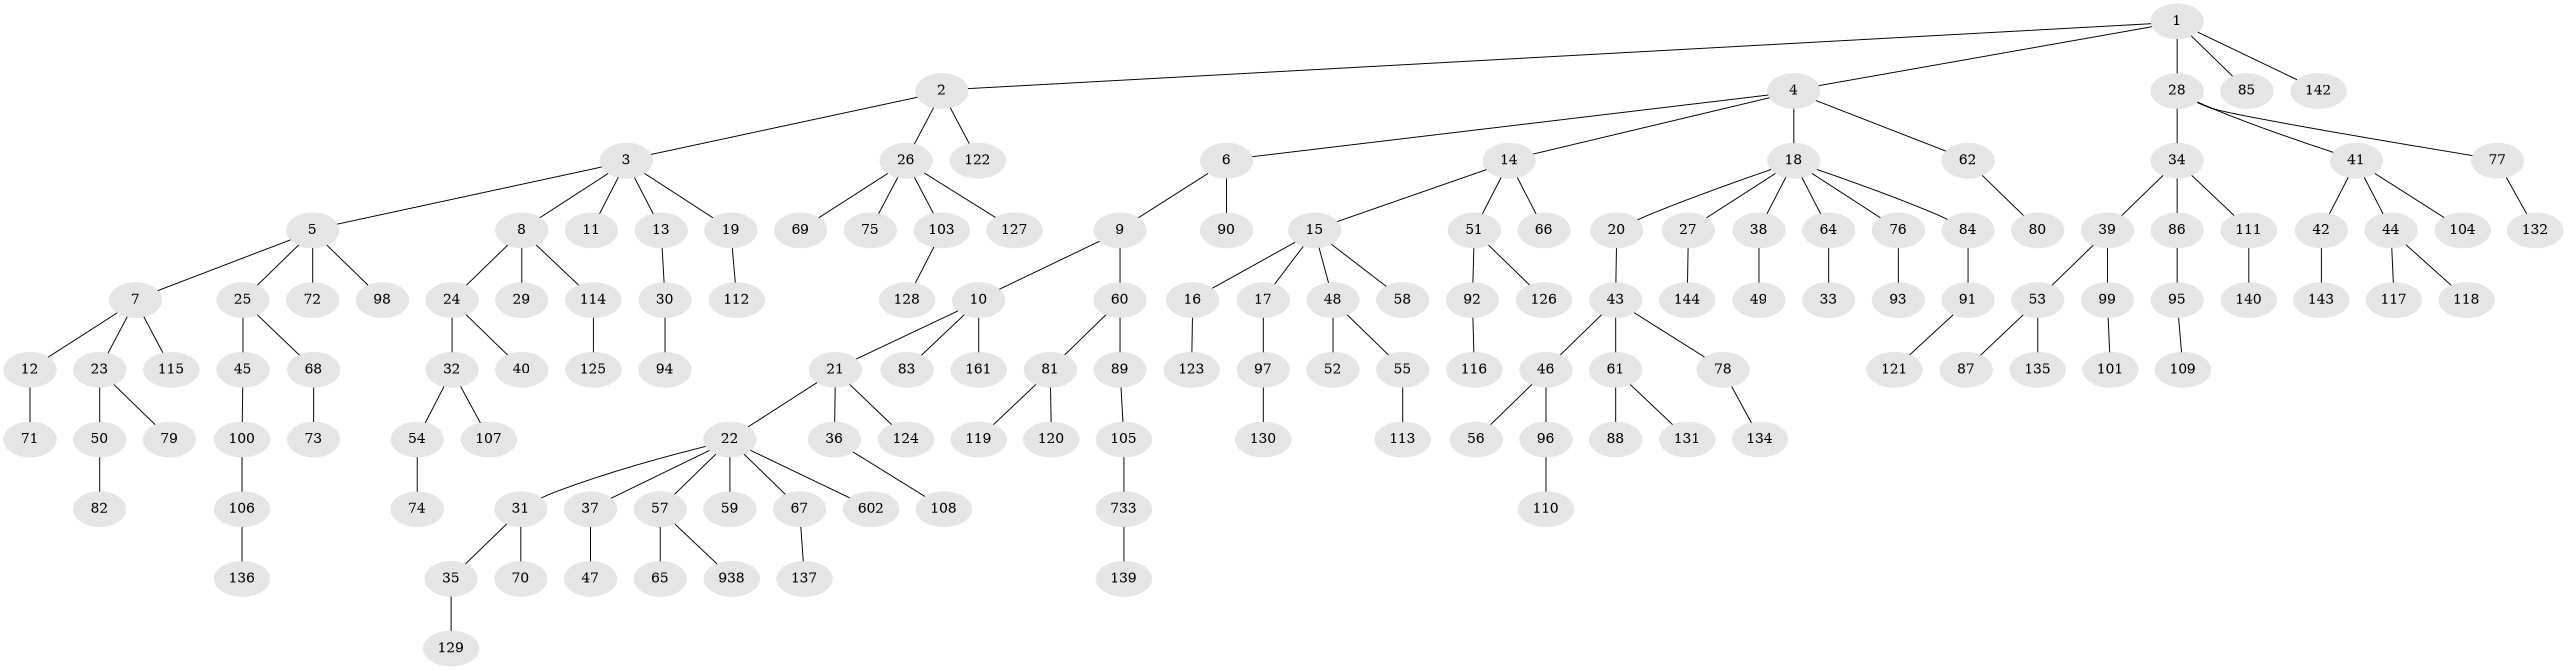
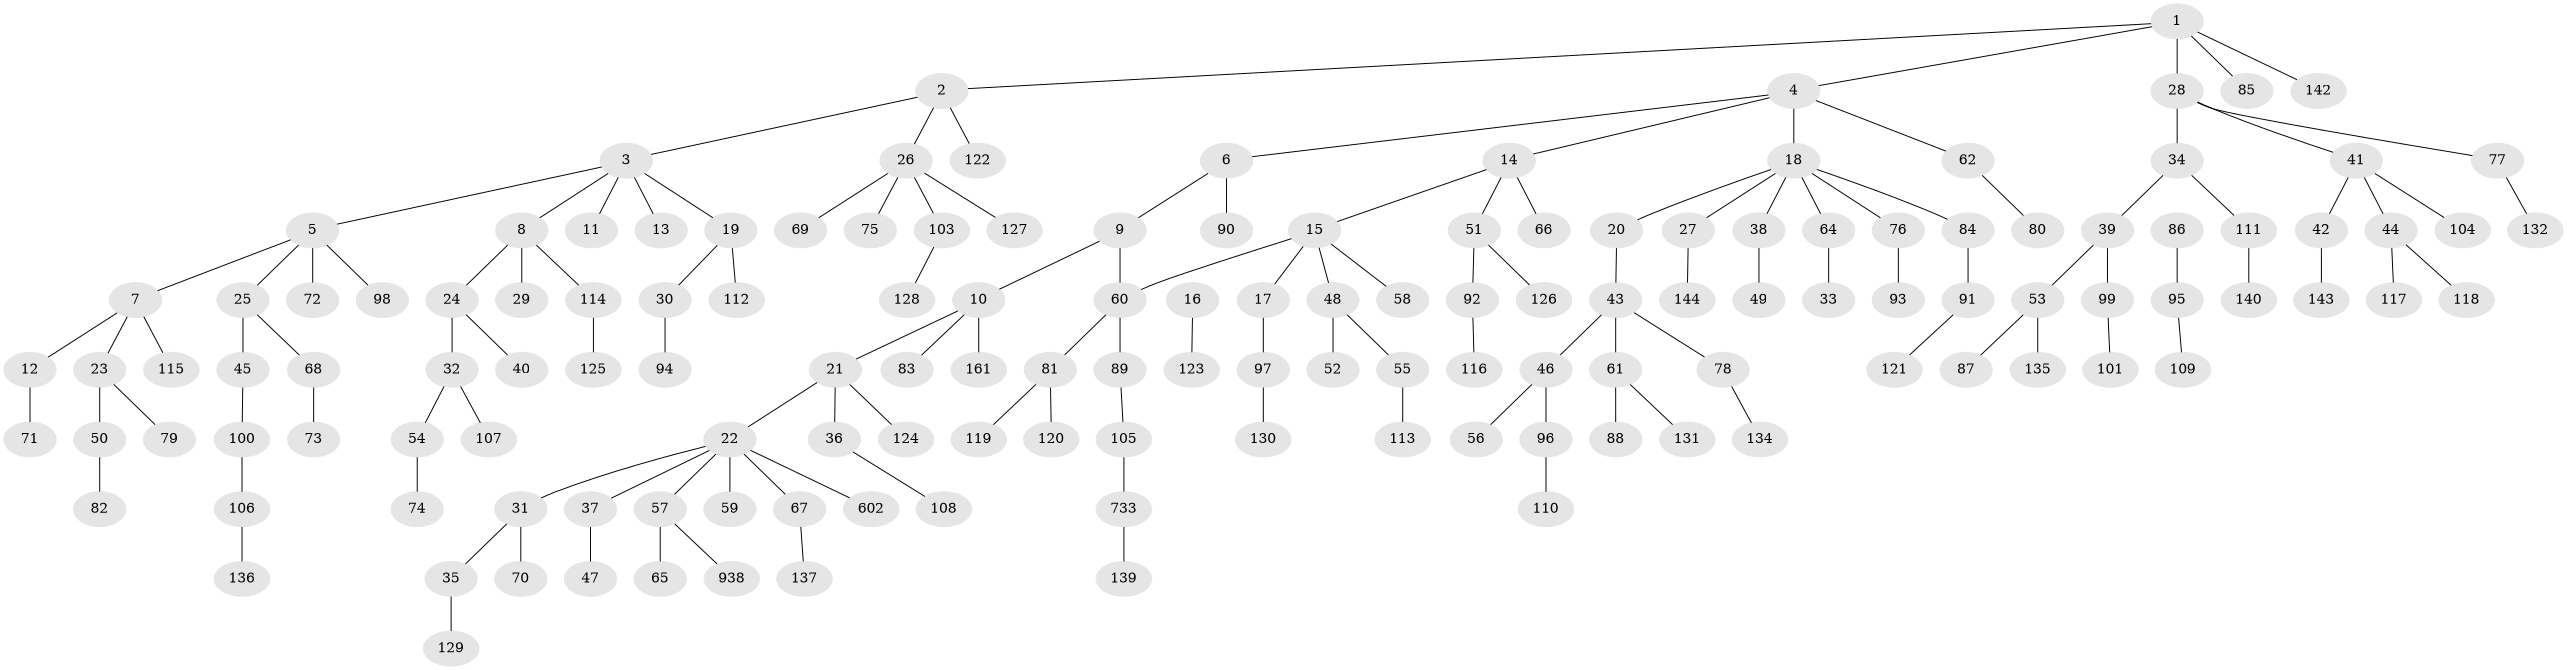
(2177, 196) -> none
(663, 265) -> (698, 265)
(1254, 265) -> (1216, 263)
